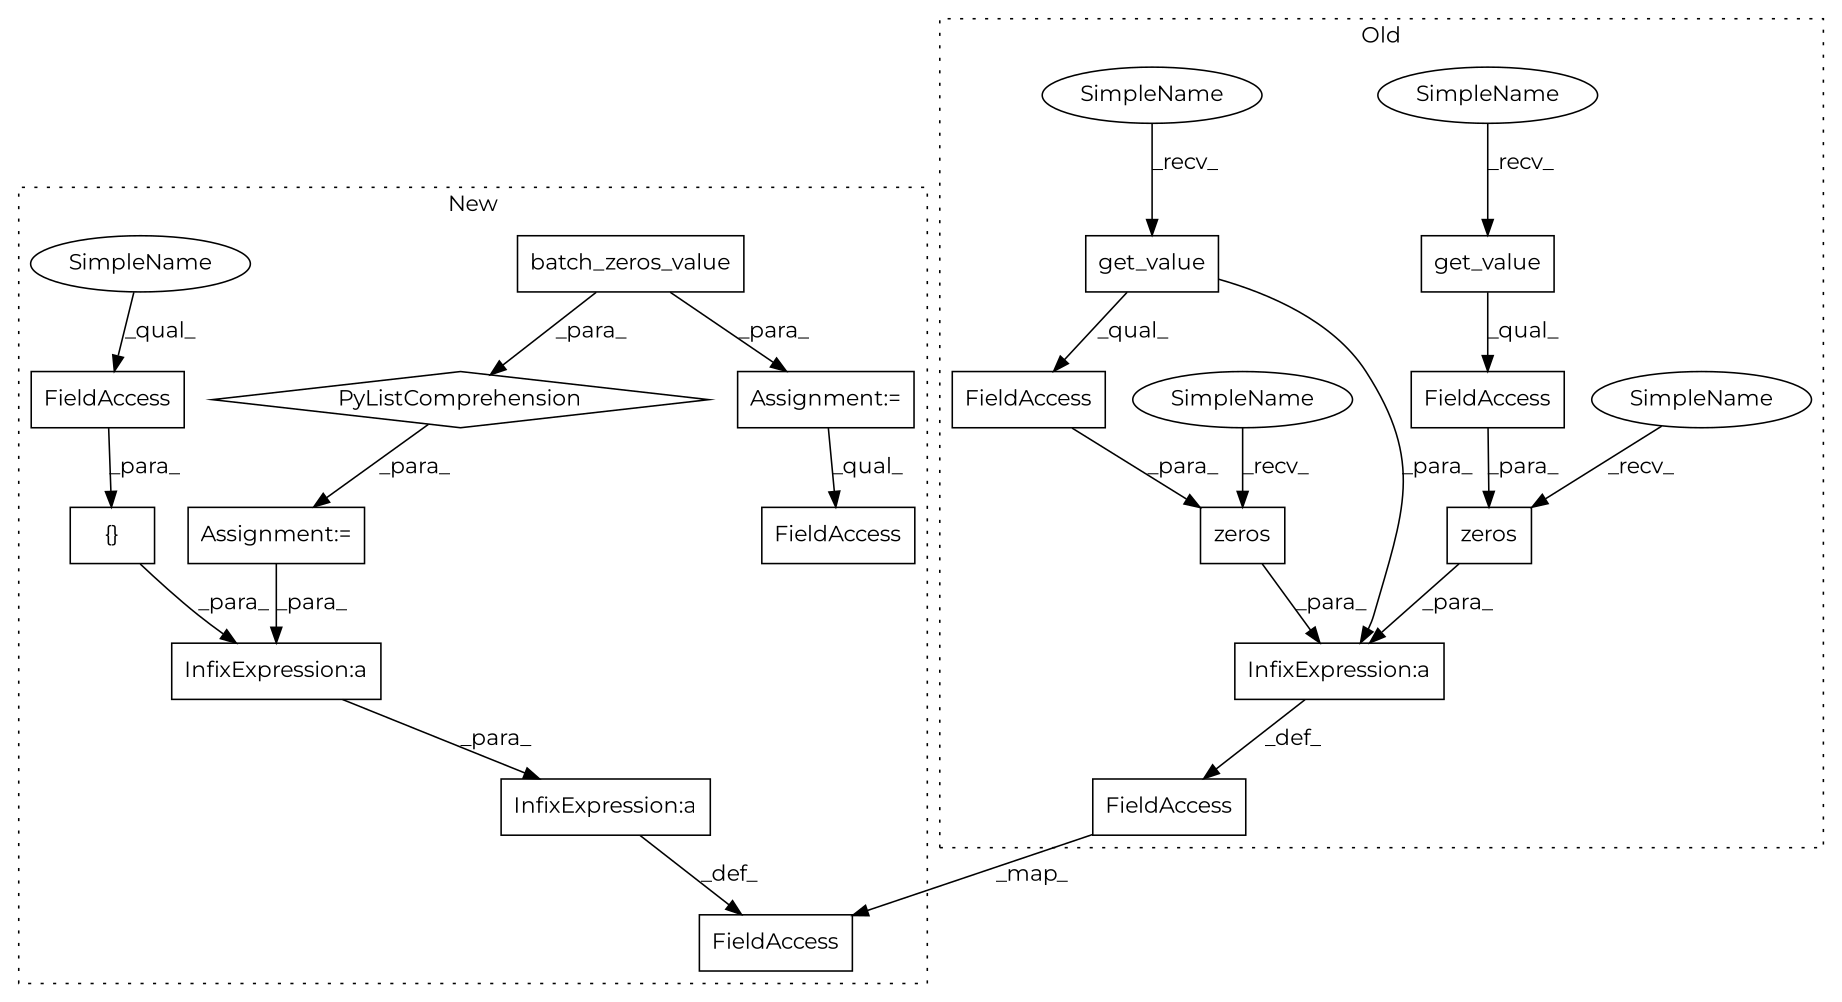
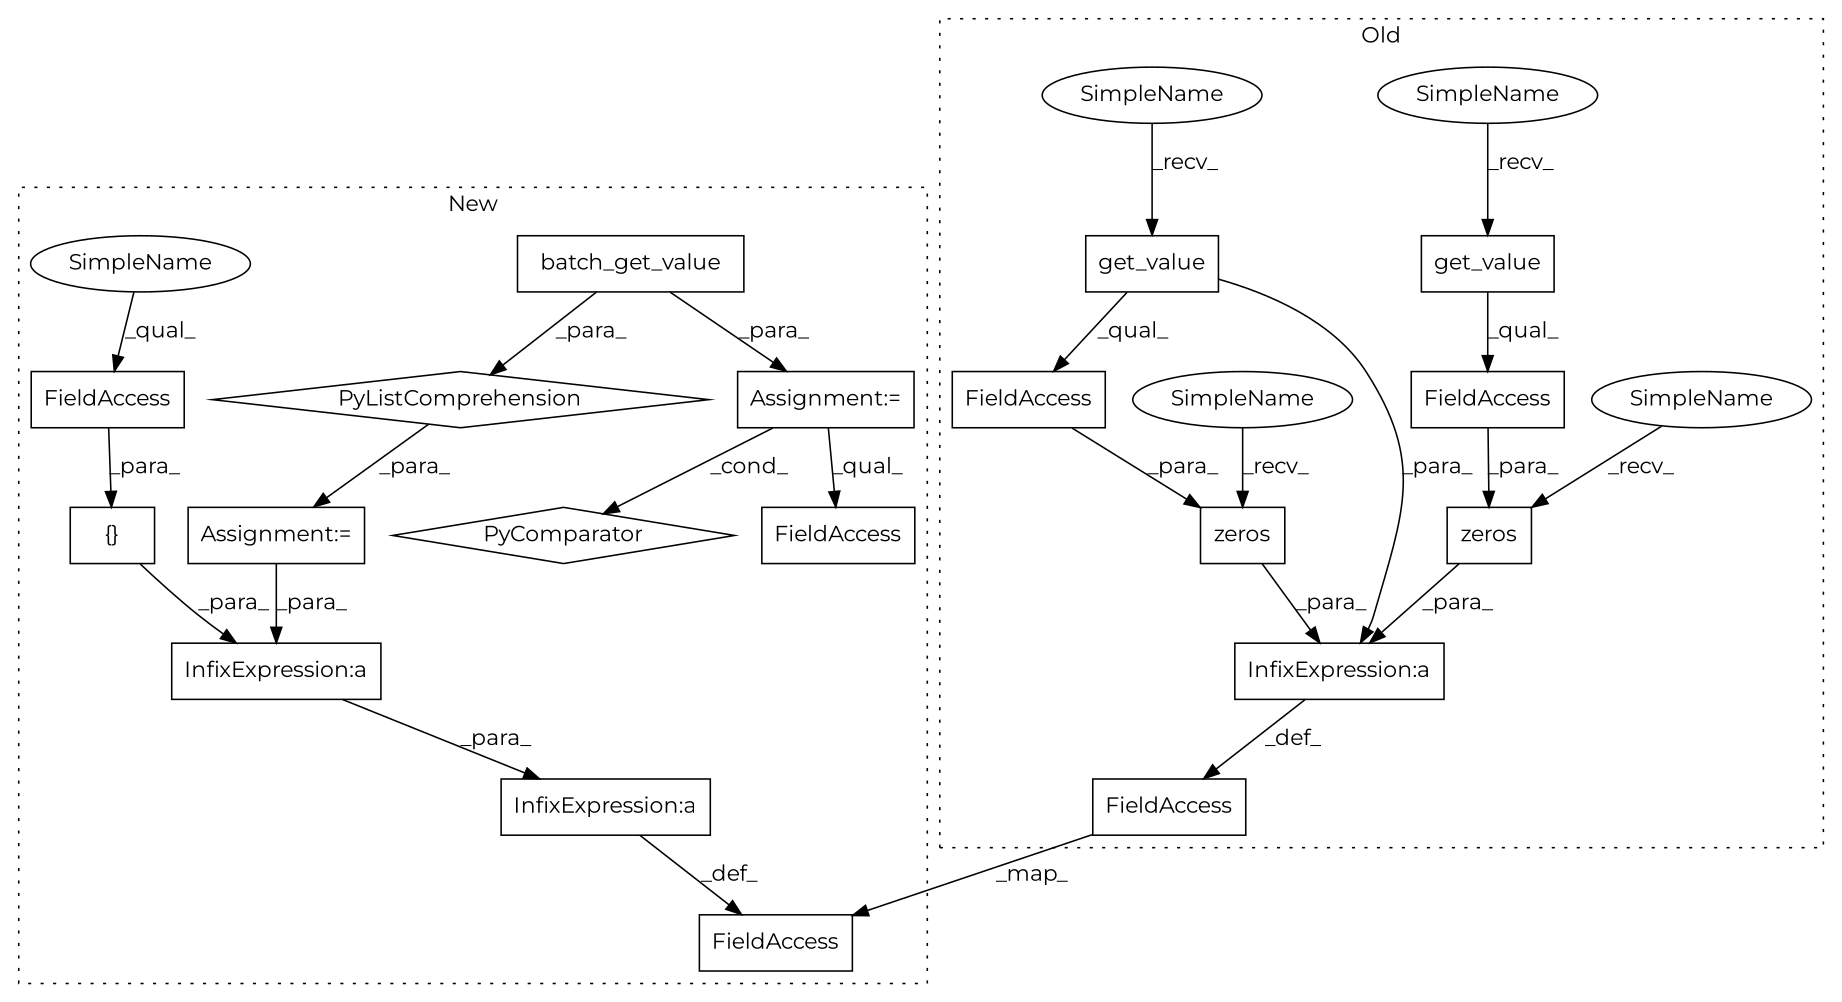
(631, 264) -> (631, 264)
none -> (564, 535)
